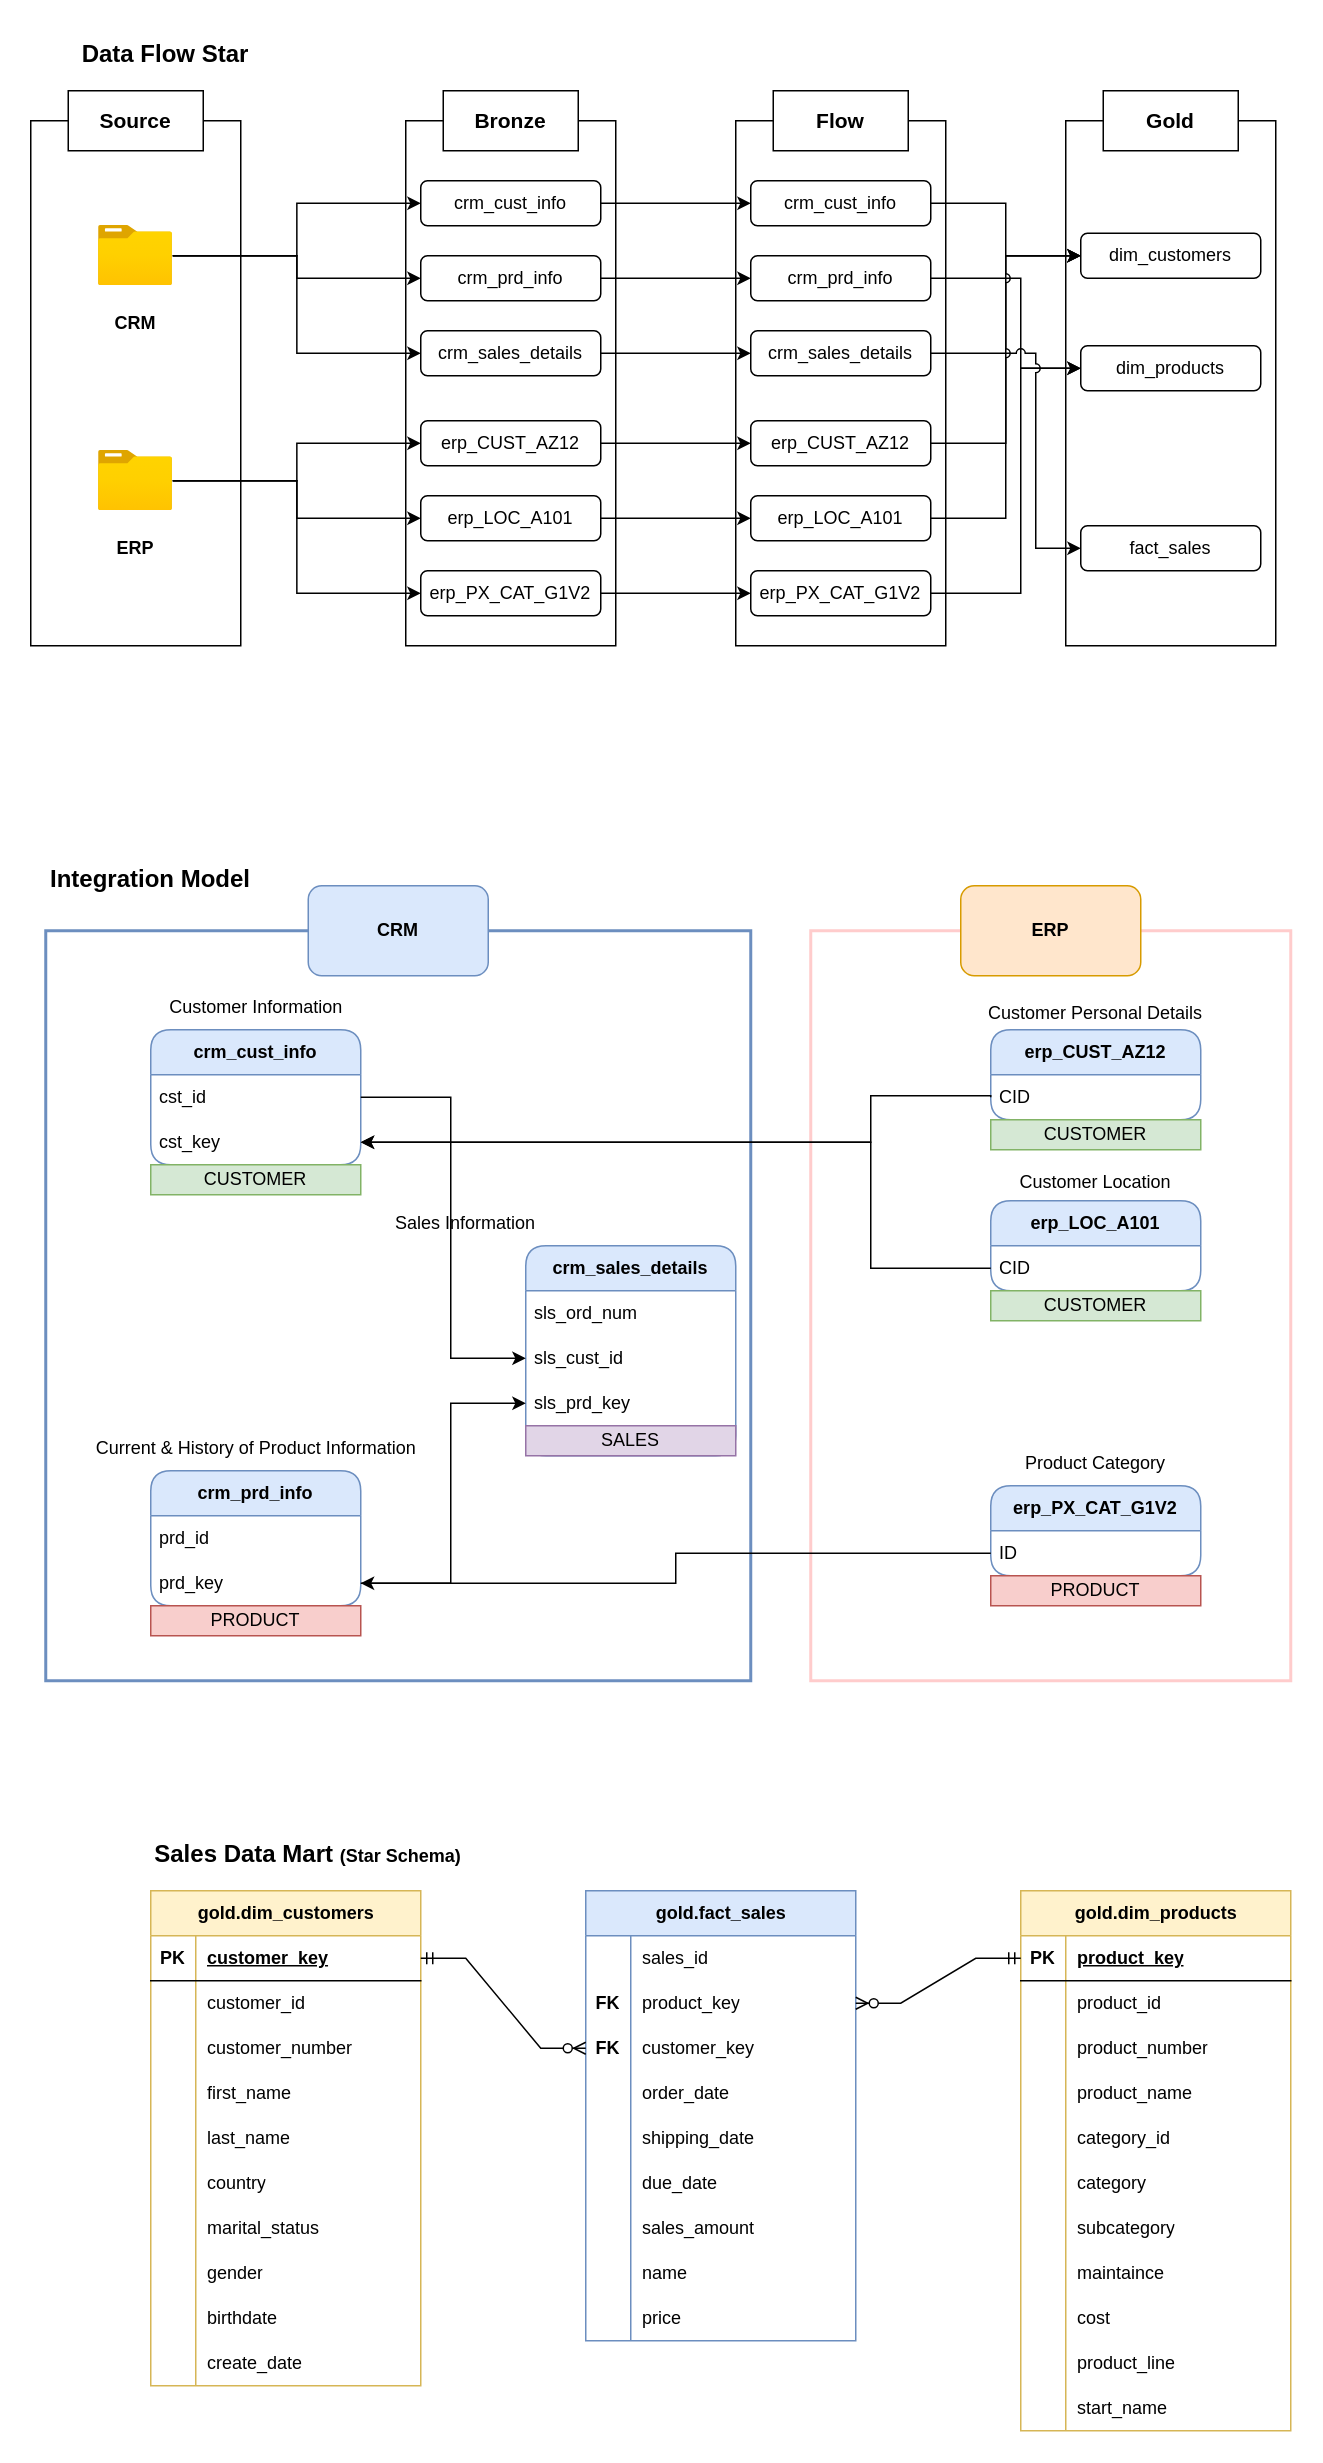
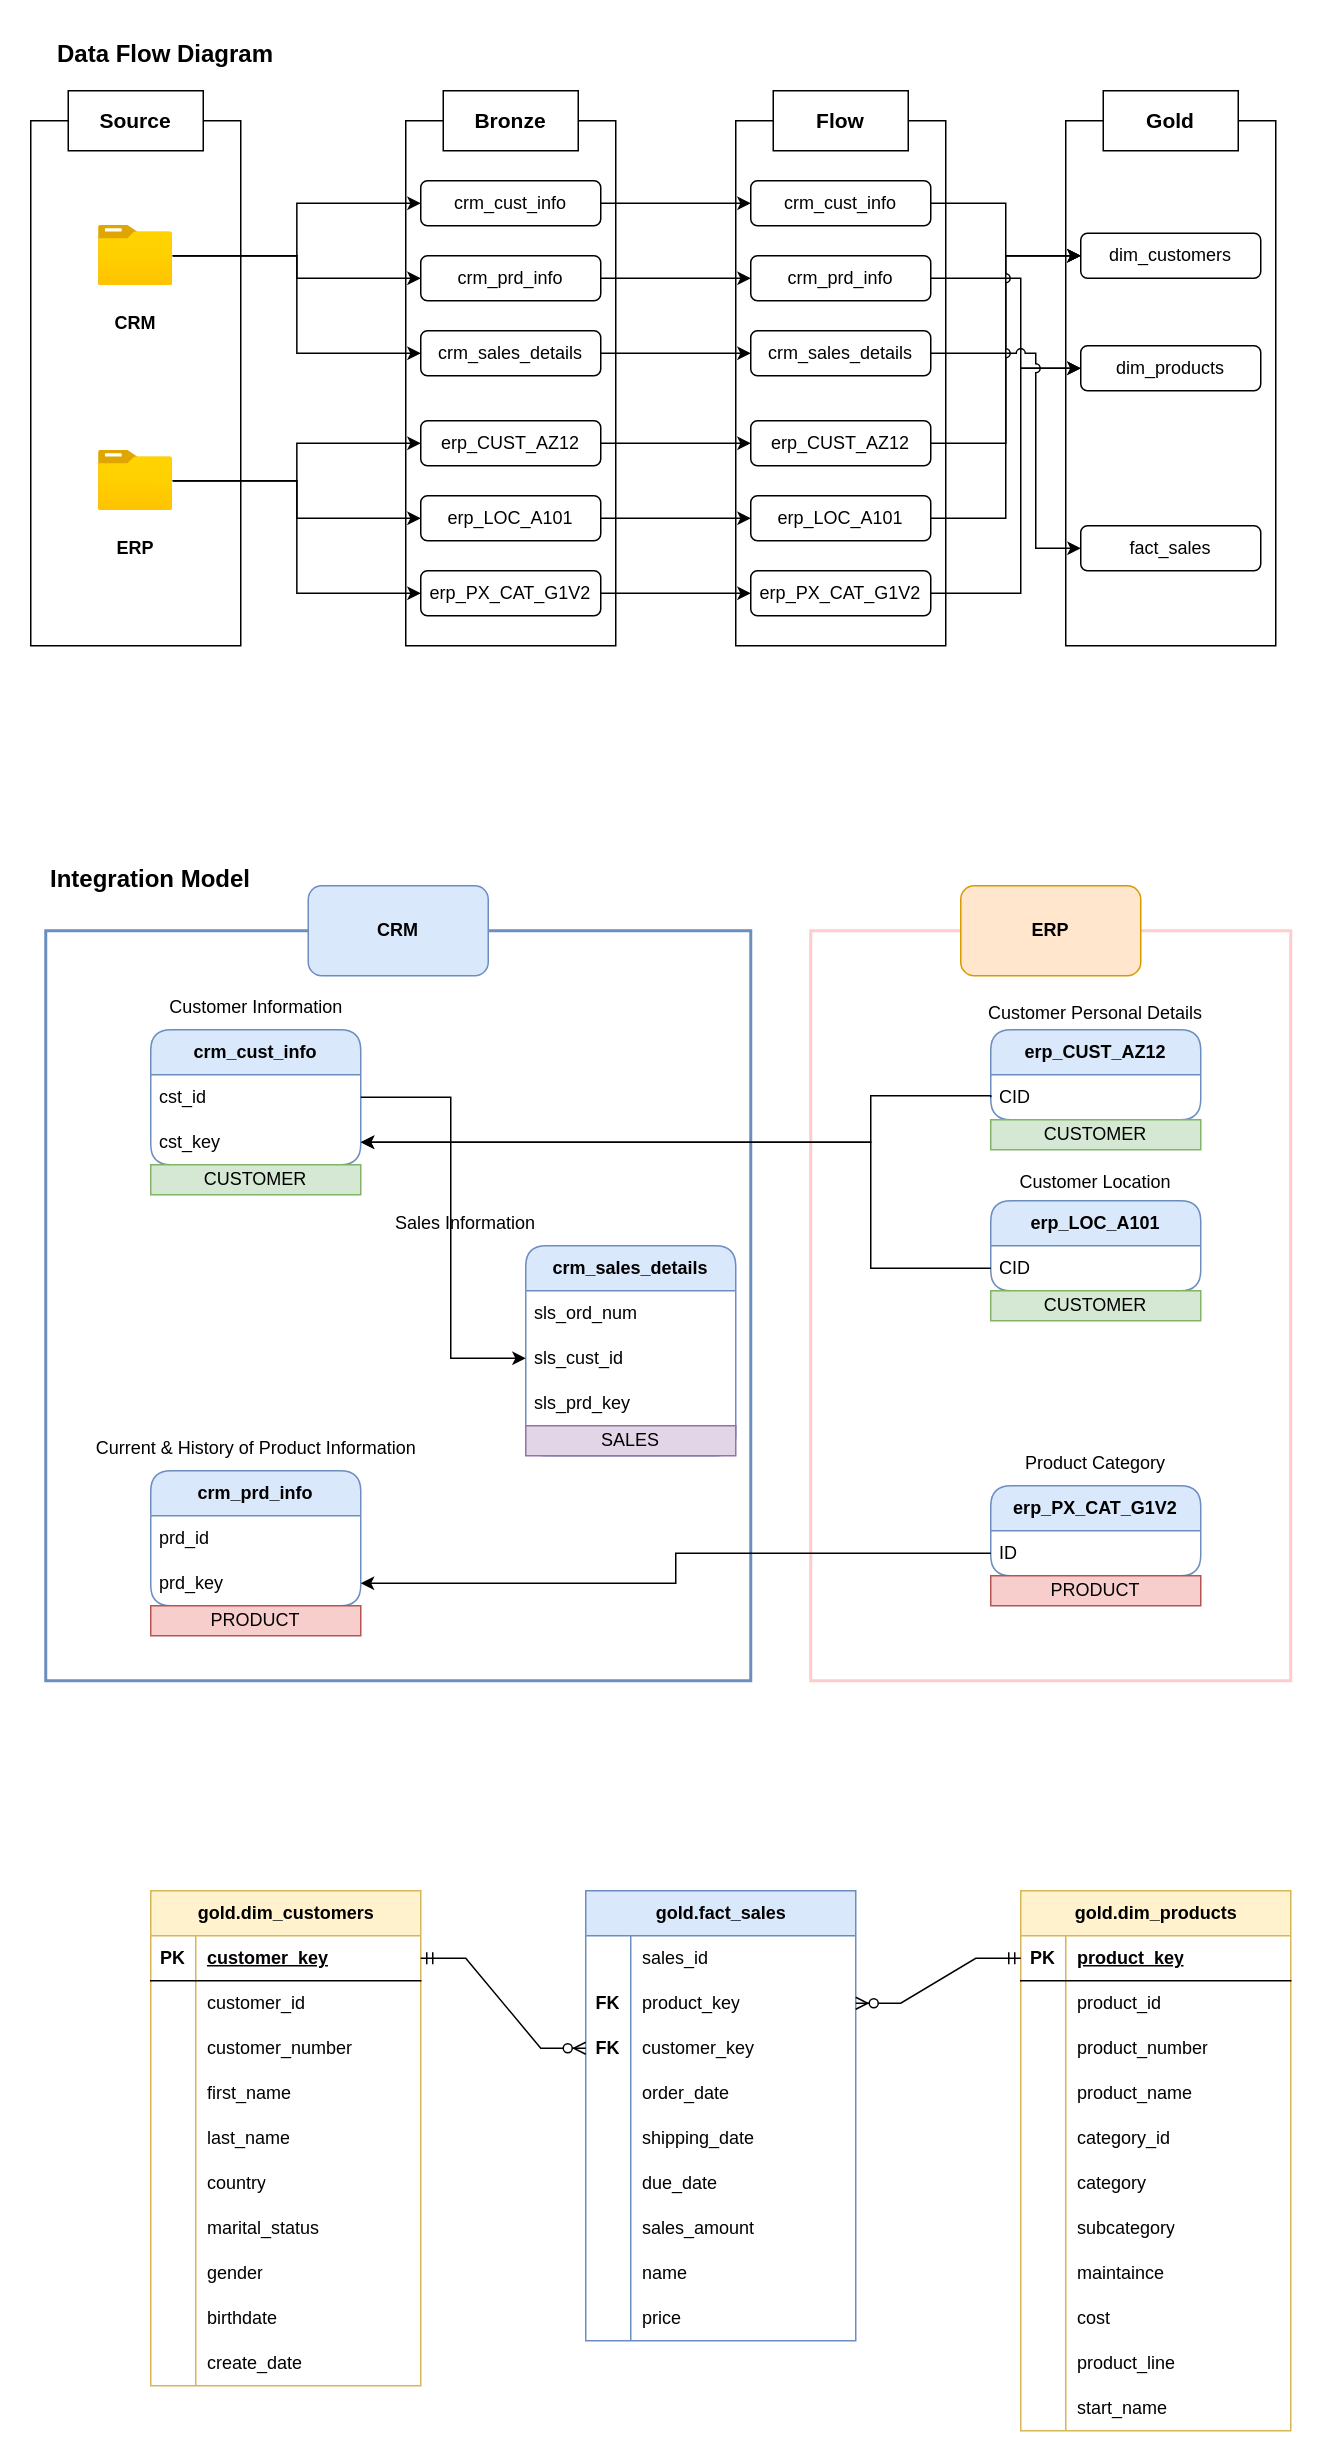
(166, 53) -> (166, 53)
(451, 1459) -> none
(308, 1853) -> none
